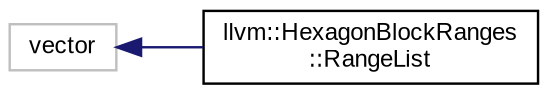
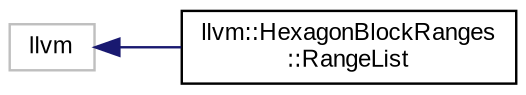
(63, 47) -> (52, 47)
